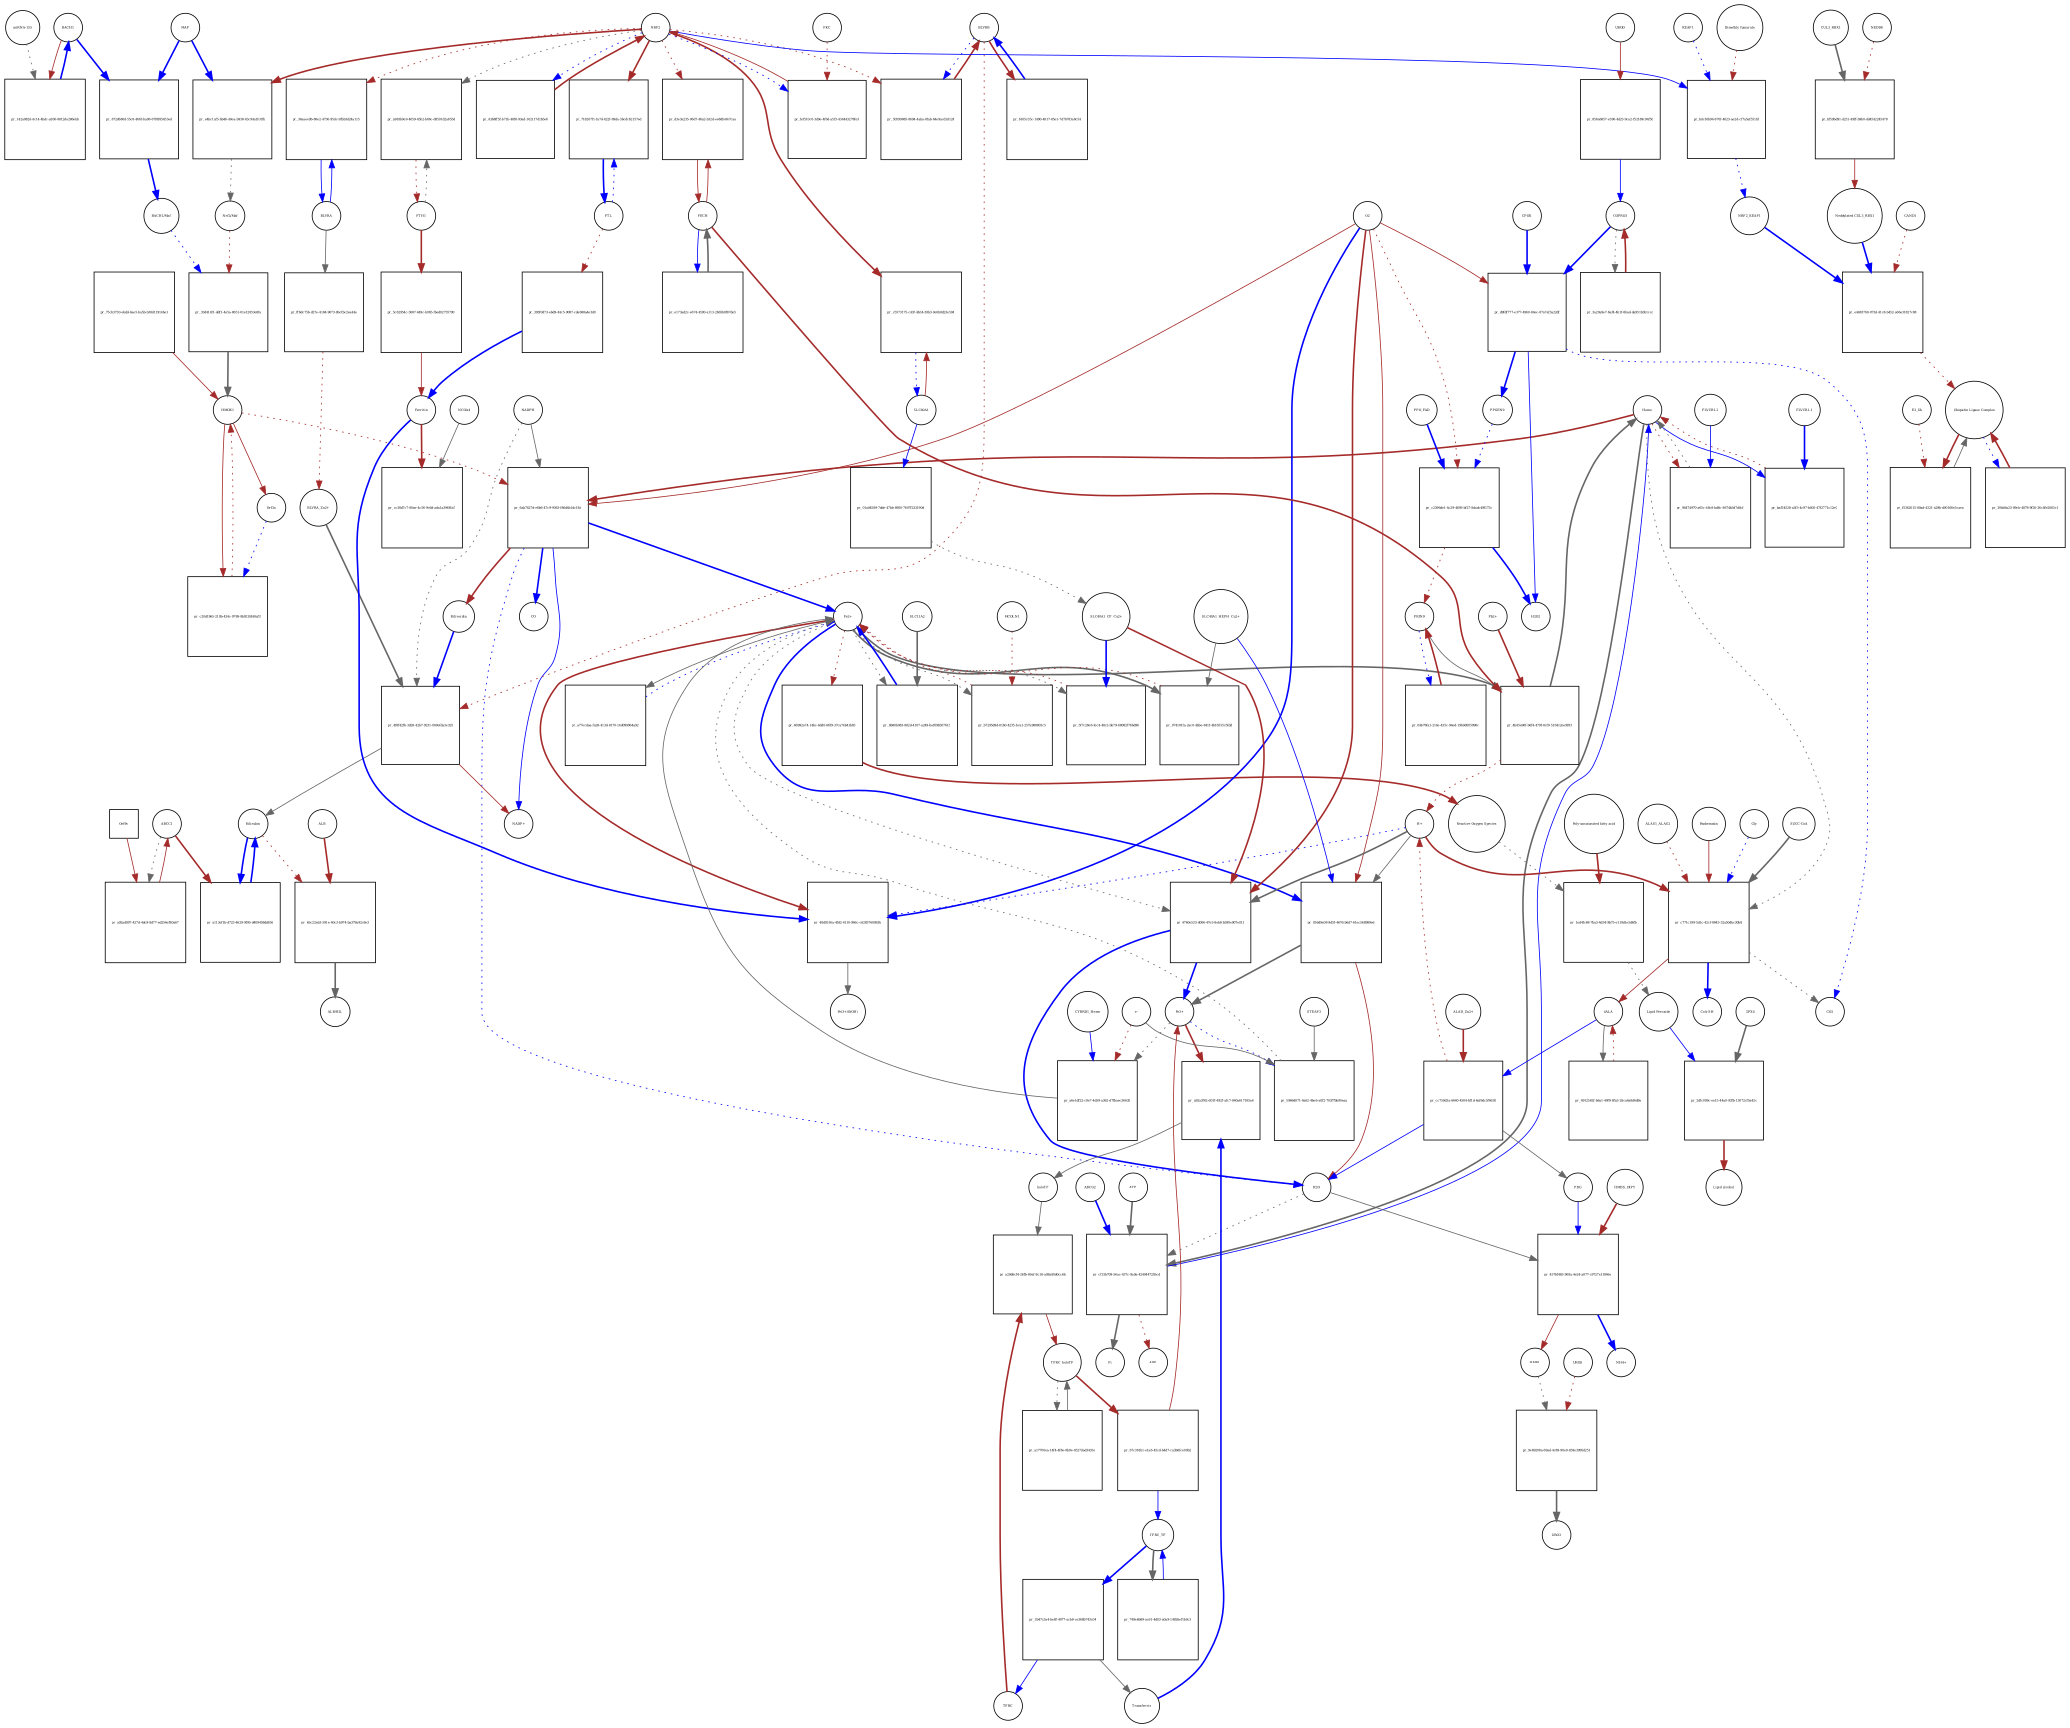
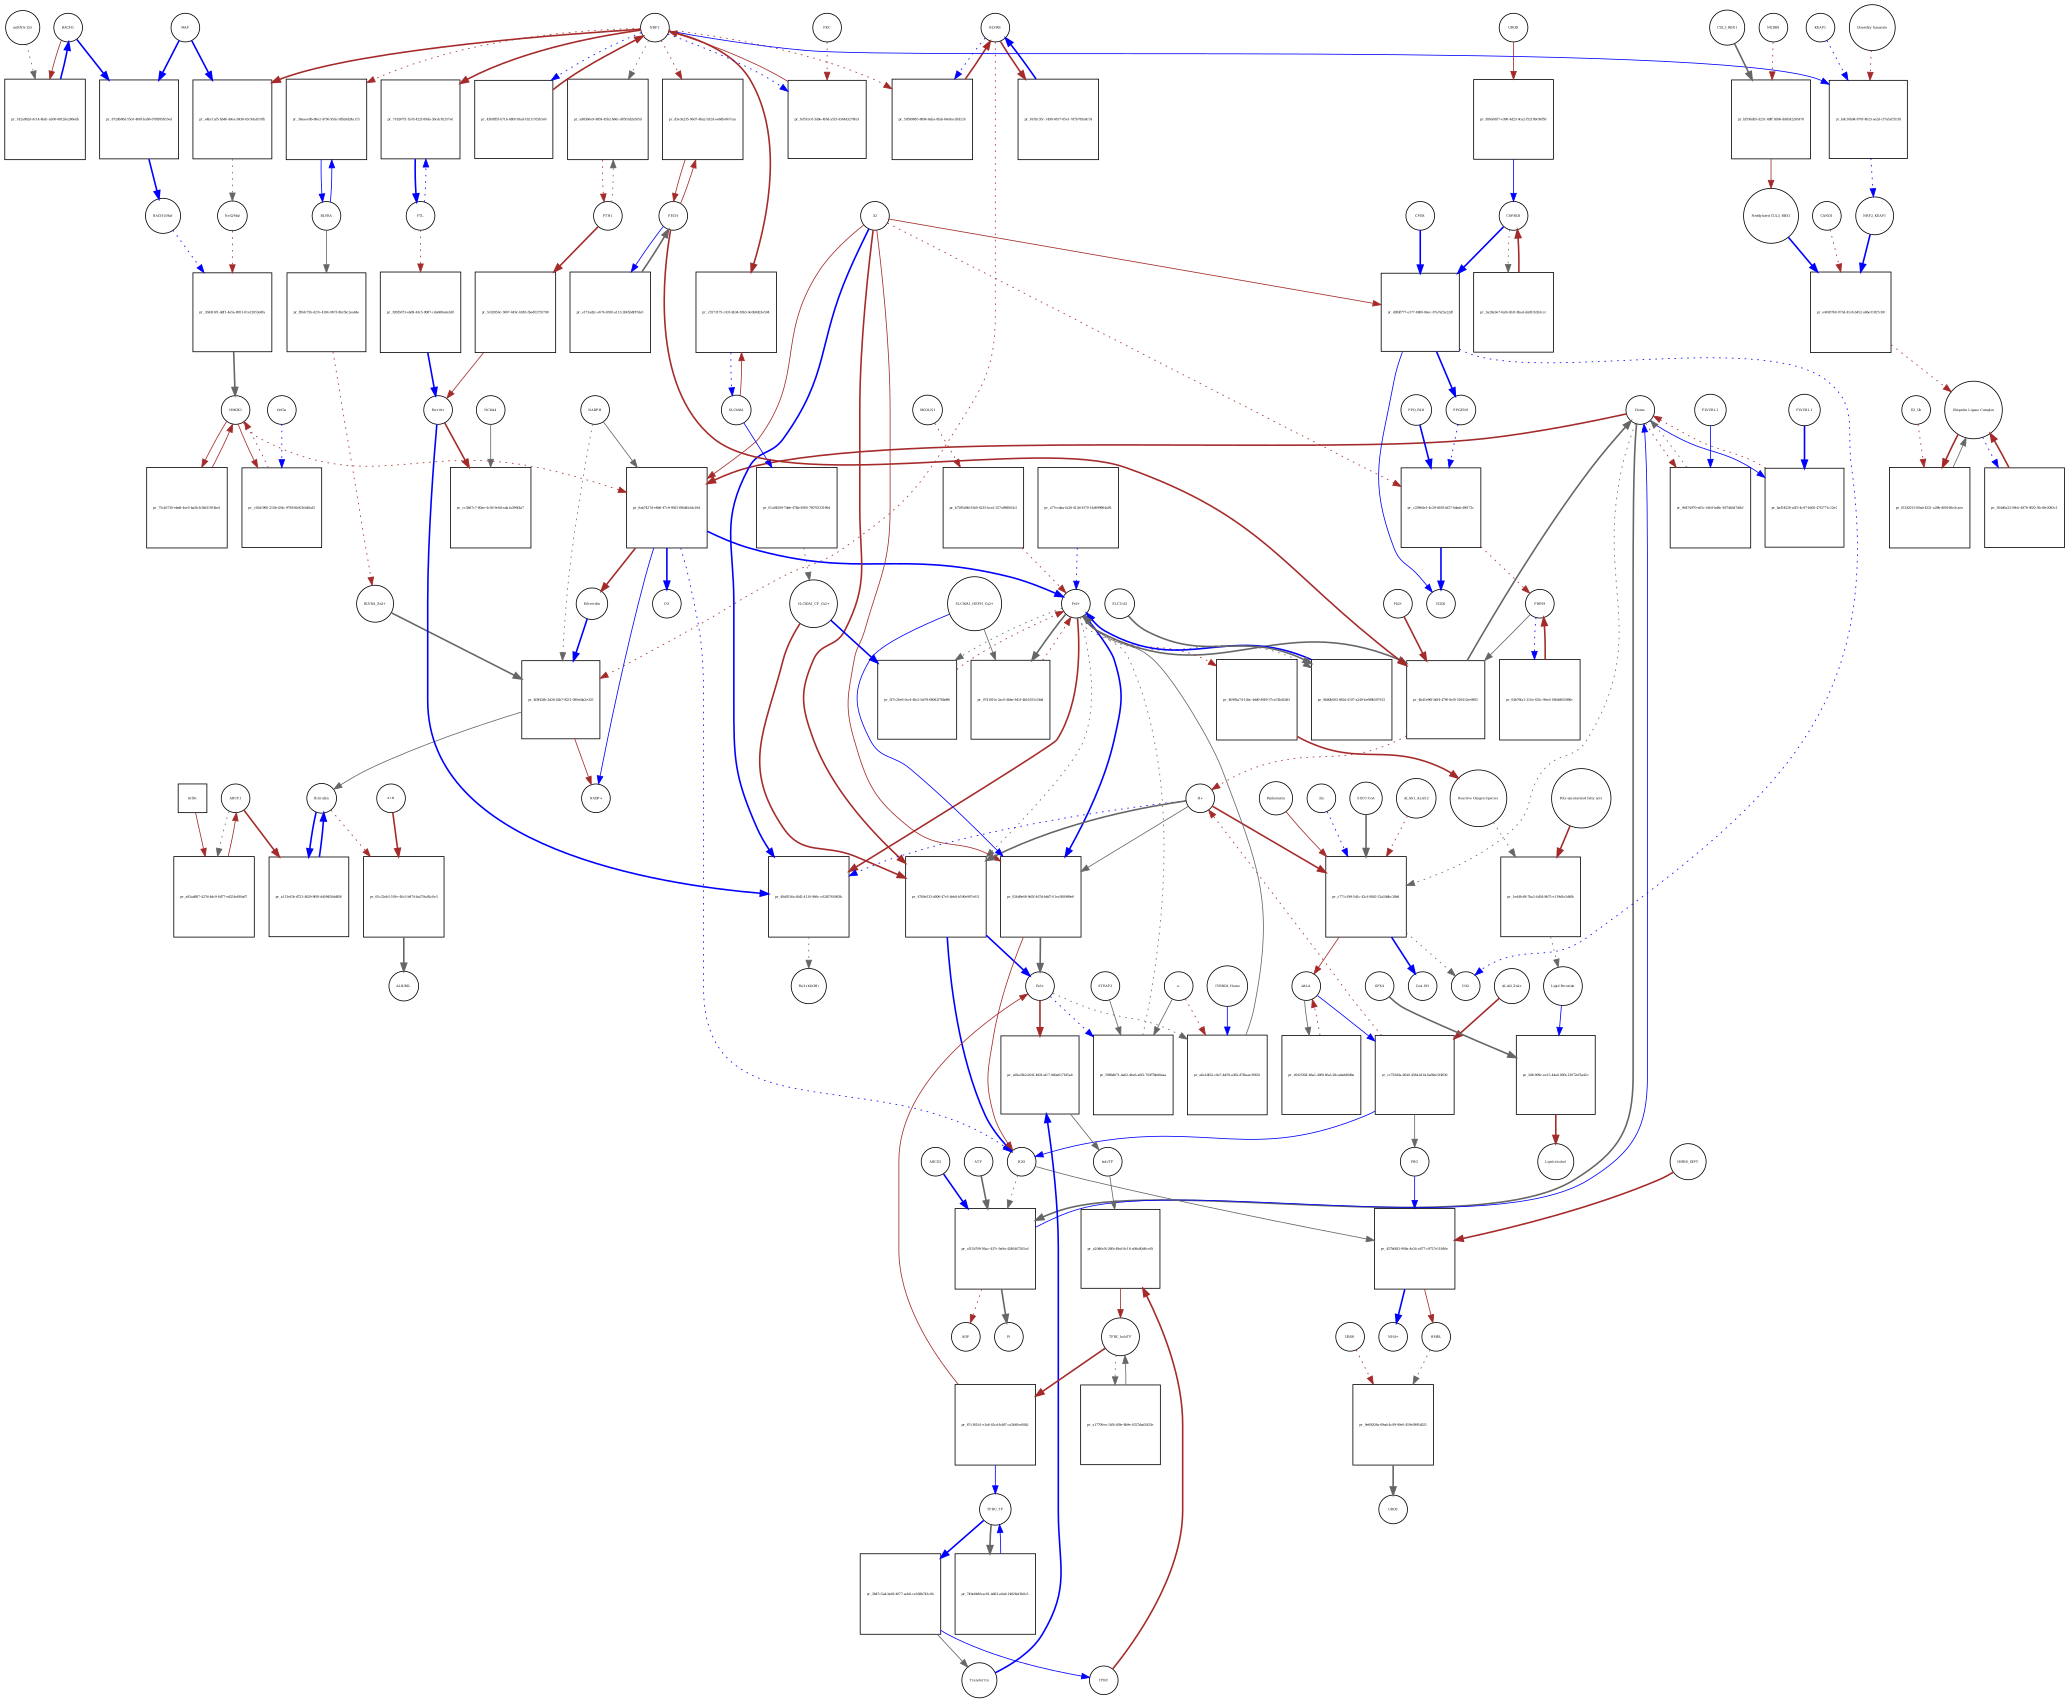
(248, 455) -> (216, 440)
(701, 662) -> none
(906, 666) -> none
(848, 974) -> (809, 949)
